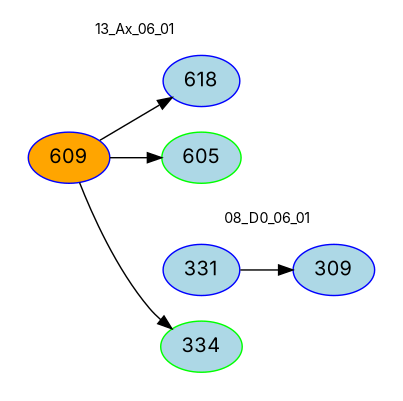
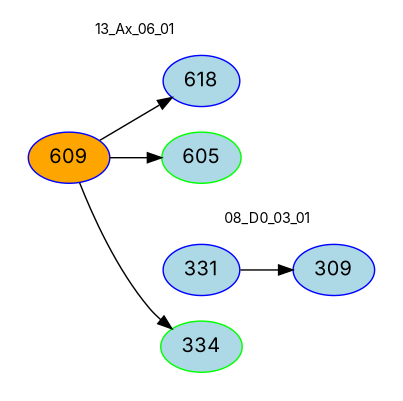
(268, 220) -> (268, 220)
